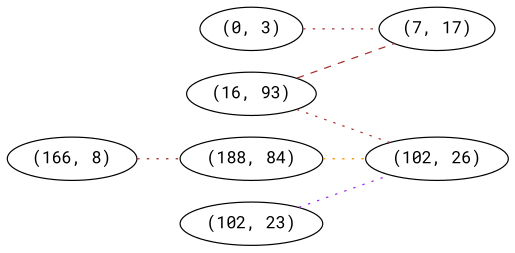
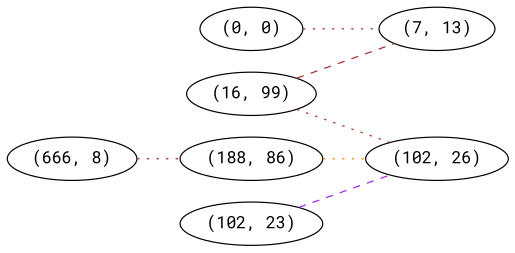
(251, 29) -> (251, 29)
(437, 29) -> (437, 29)
(251, 94) -> (251, 94)
(72, 159) -> (72, 159)
(251, 159) -> (251, 159)
(344, 191) -> (344, 191)
